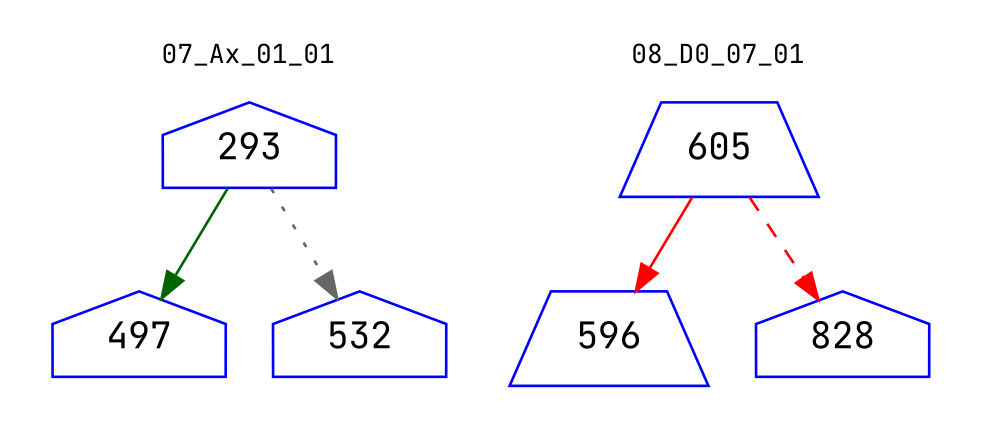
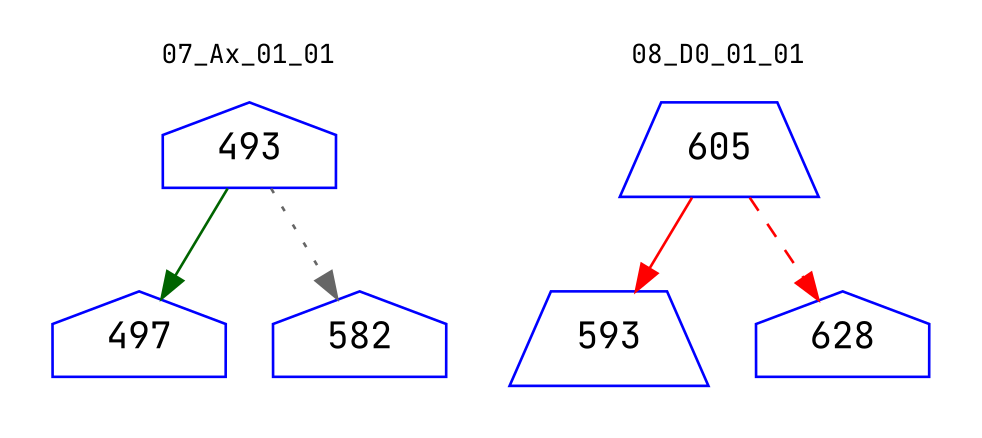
(719, 56) -> (719, 56)
(249, 150) -> (249, 150)
(360, 339) -> (360, 339)
(609, 339) -> (609, 339)
(843, 339) -> (843, 339)
